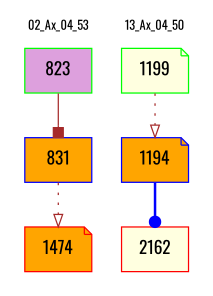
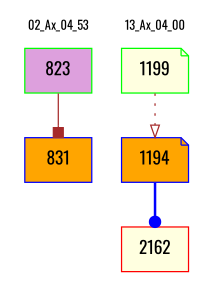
(155, 27) -> (155, 27)
(58, 249) -> none
